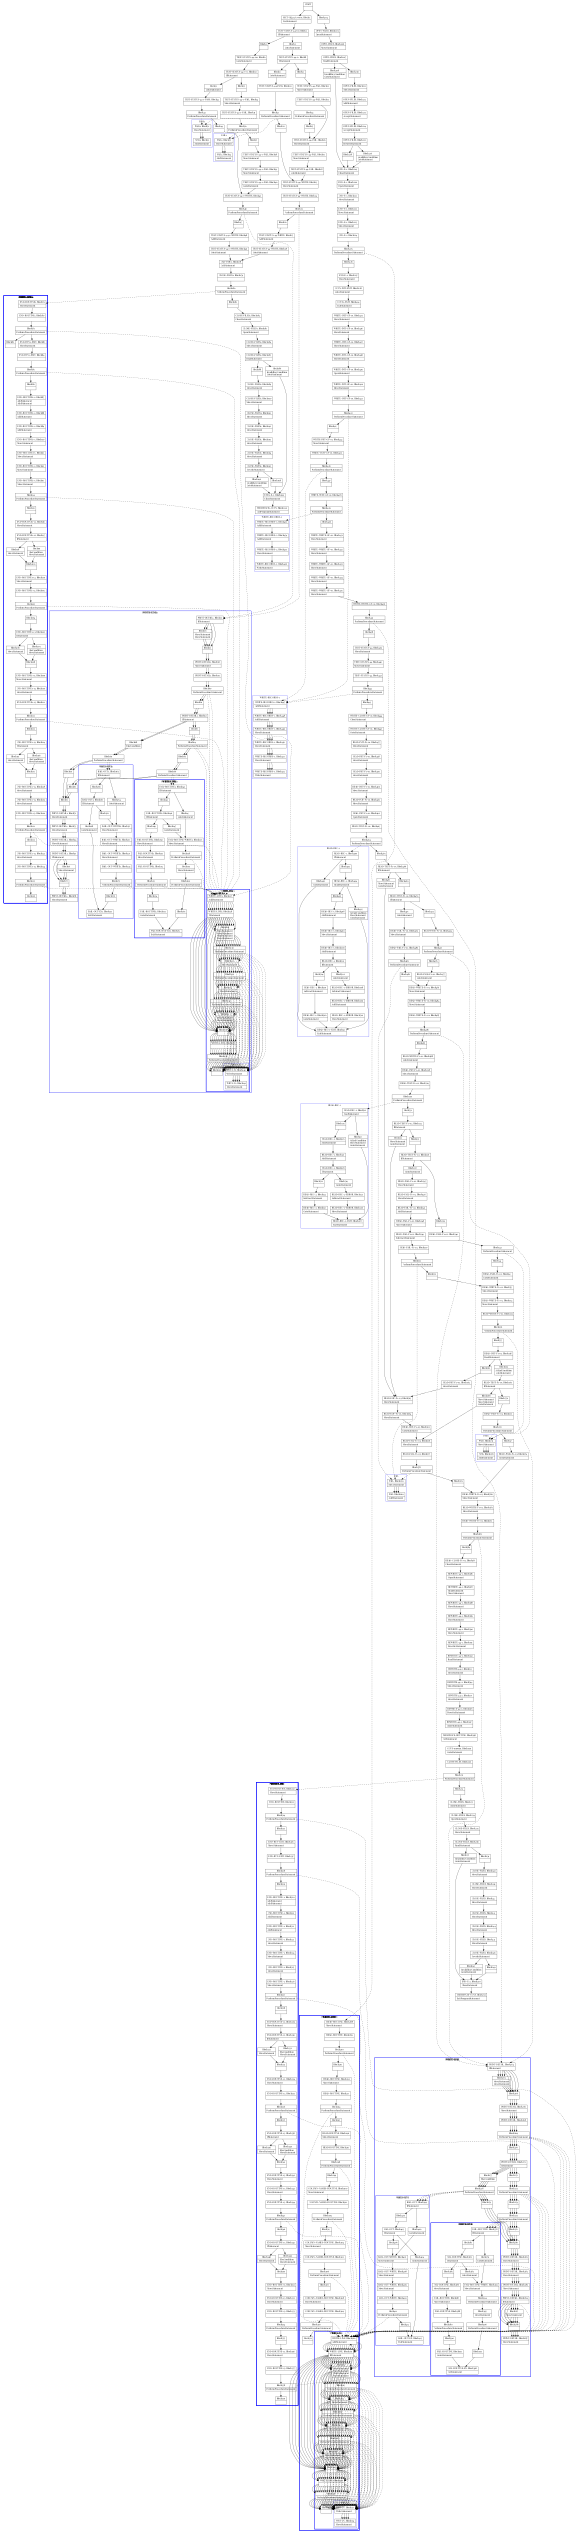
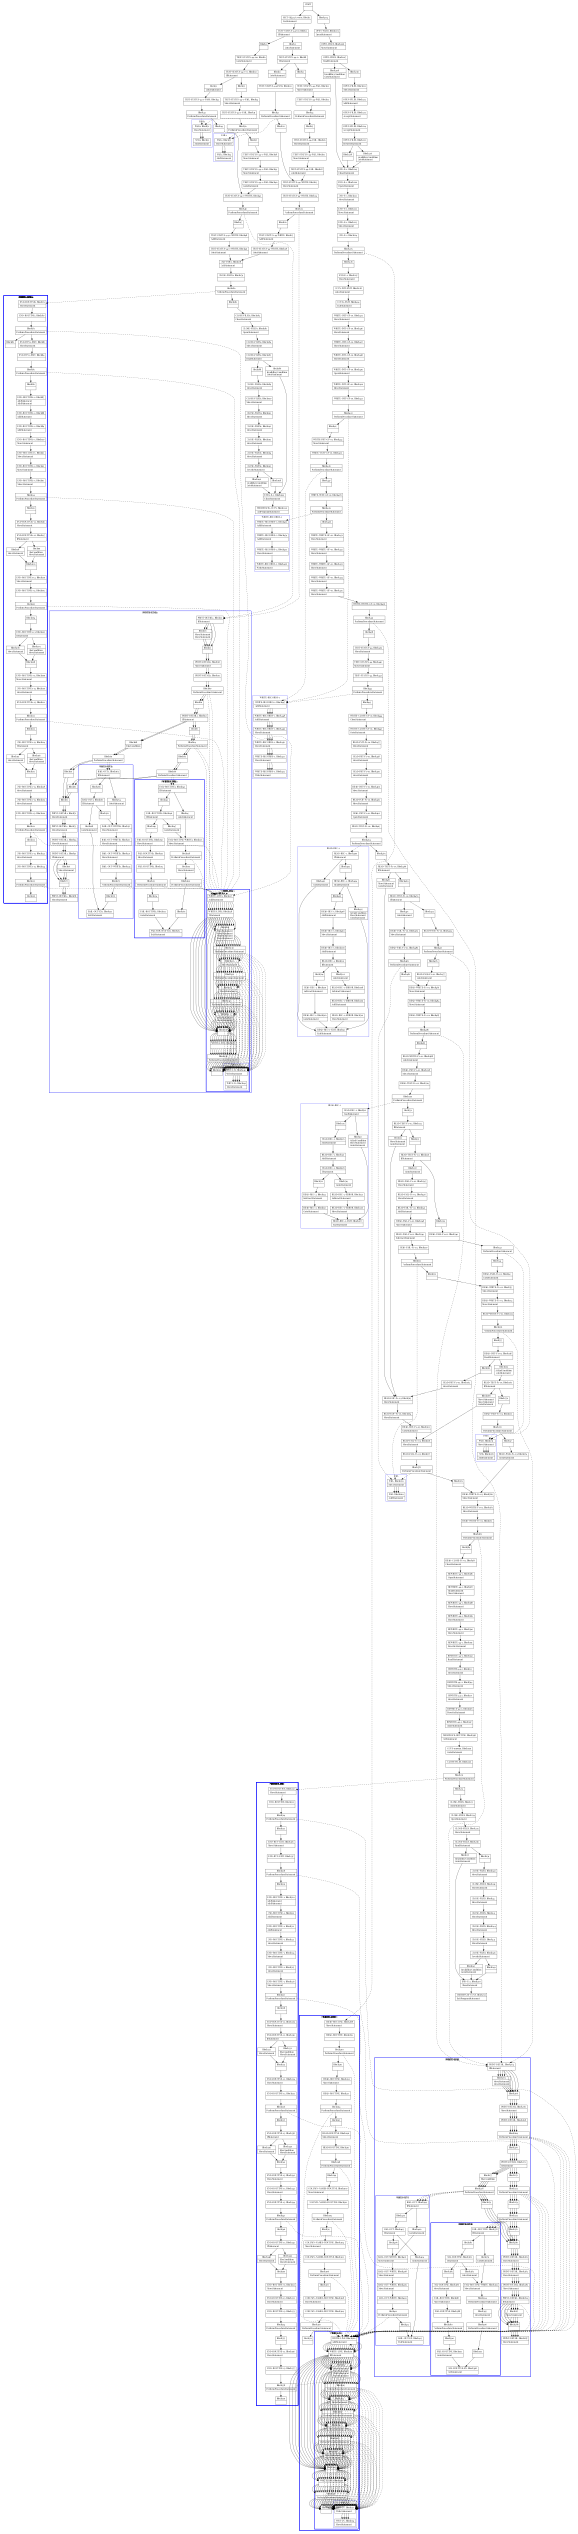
(326, 122) -> (312, 107)
